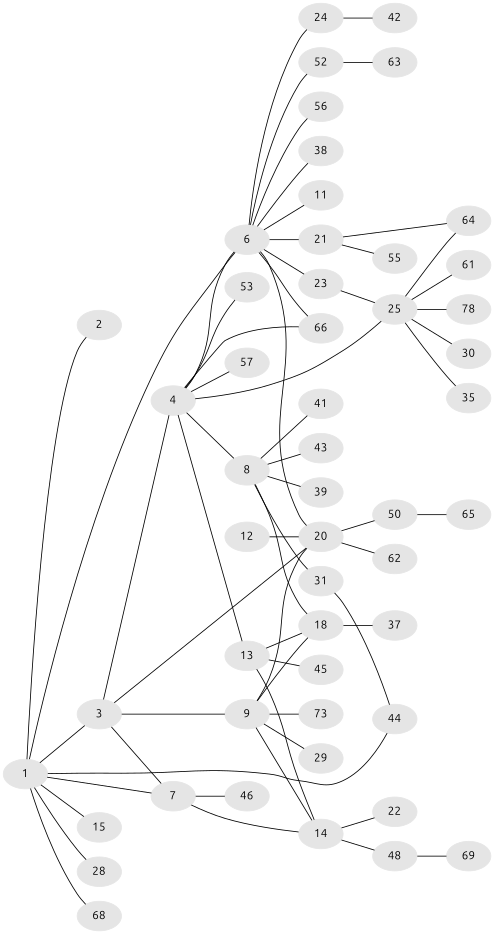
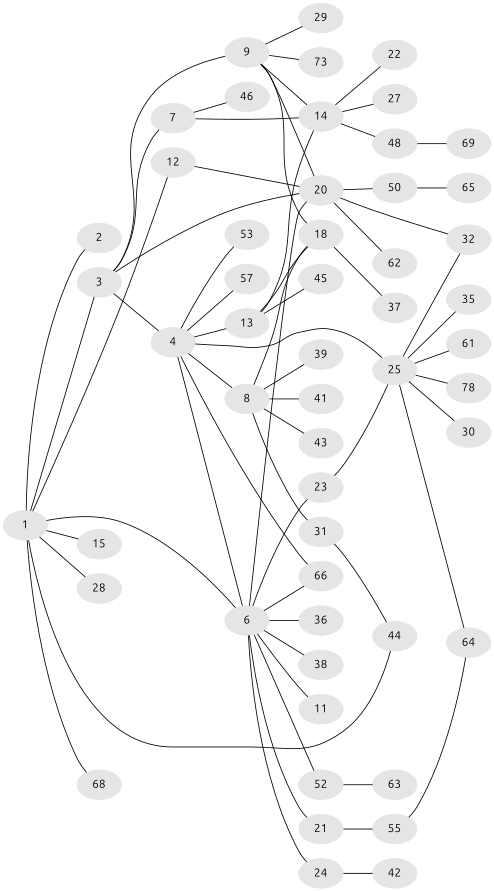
none -> (395, 99)
(321, 107) -> (321, 621)
(395, 230) -> (446, 741)
none -> (469, 240)
(99, 785) -> (105, 346)
